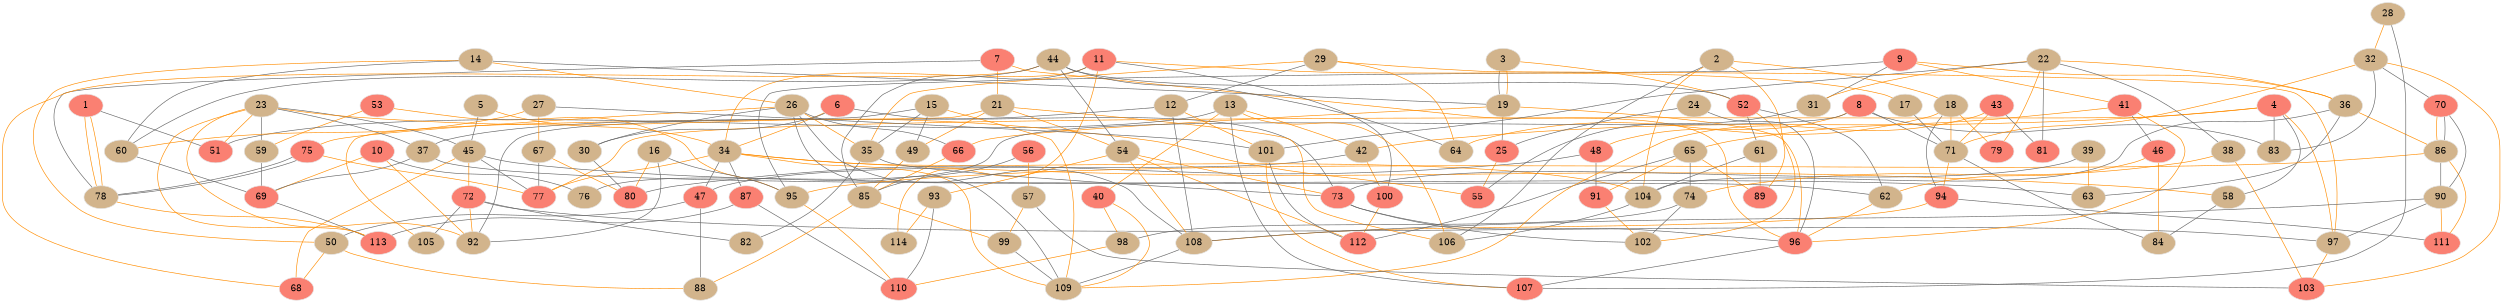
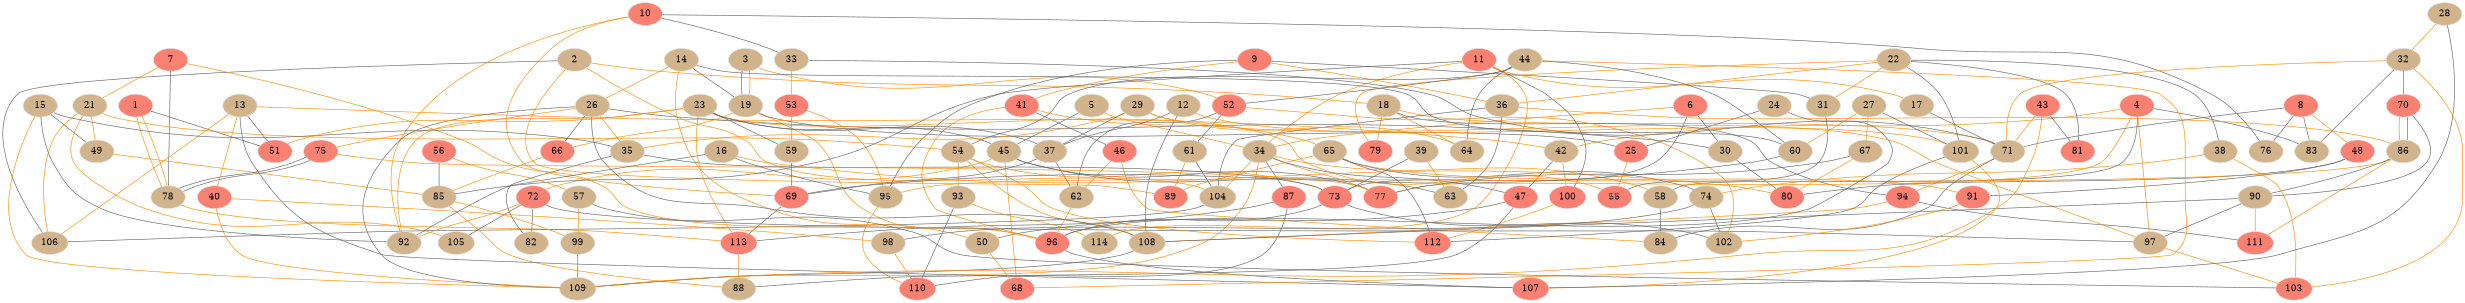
none -> (792, 60)
(1252, 81) -> (1094, 128)
(512, 281) -> (739, 265)
